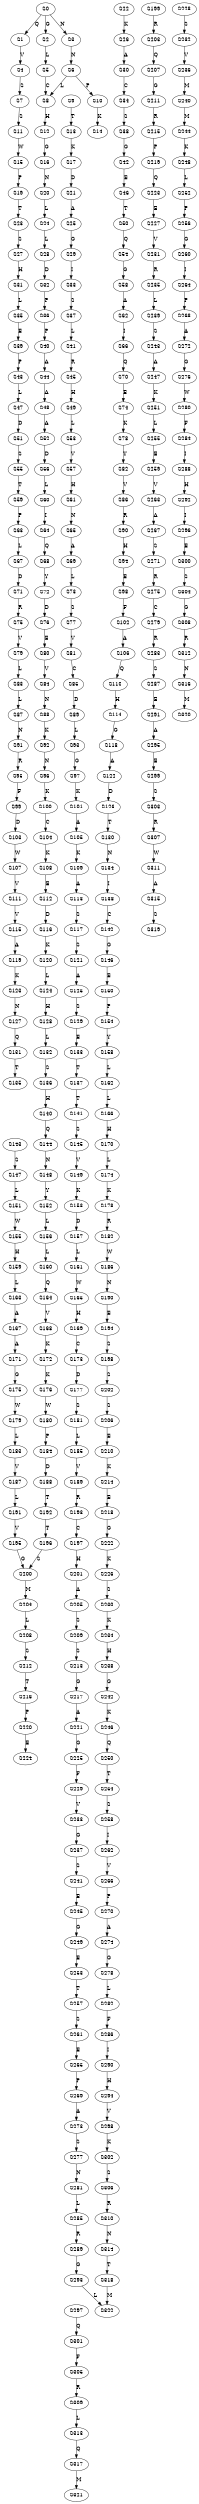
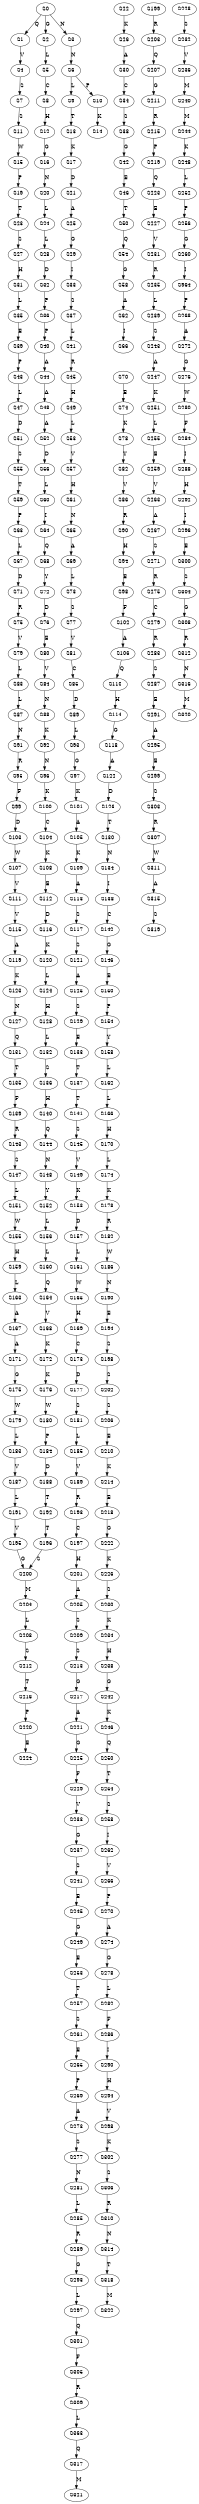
(60, 85) -> (71, 84)
(184, 285) -> (184, 285)
(123, 360) -> none
none -> (15, 1114)
(90, 2294) -> (76, 2294)
(76, 2434) -> (76, 2434)
